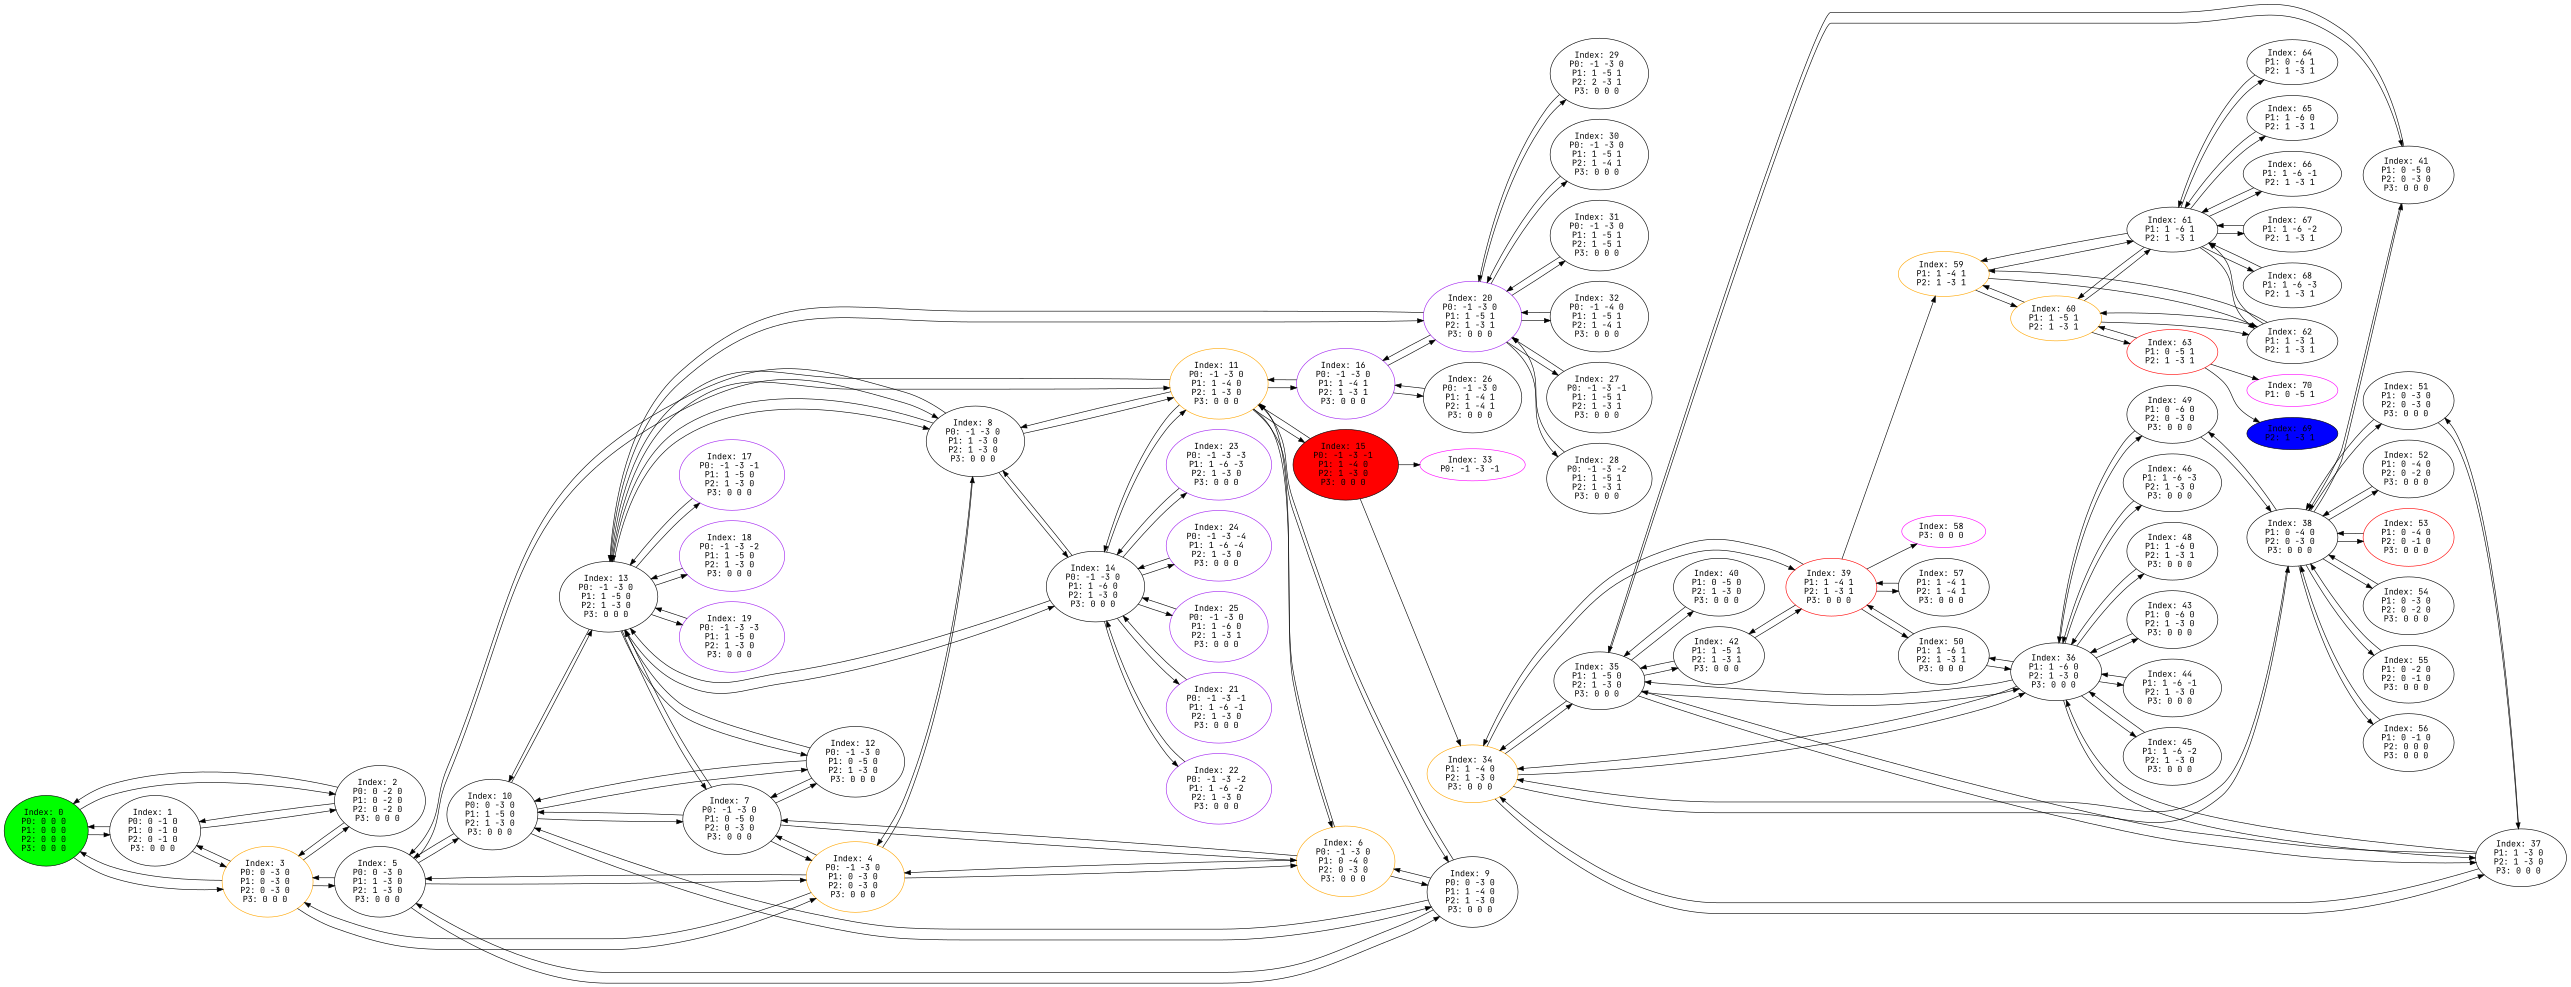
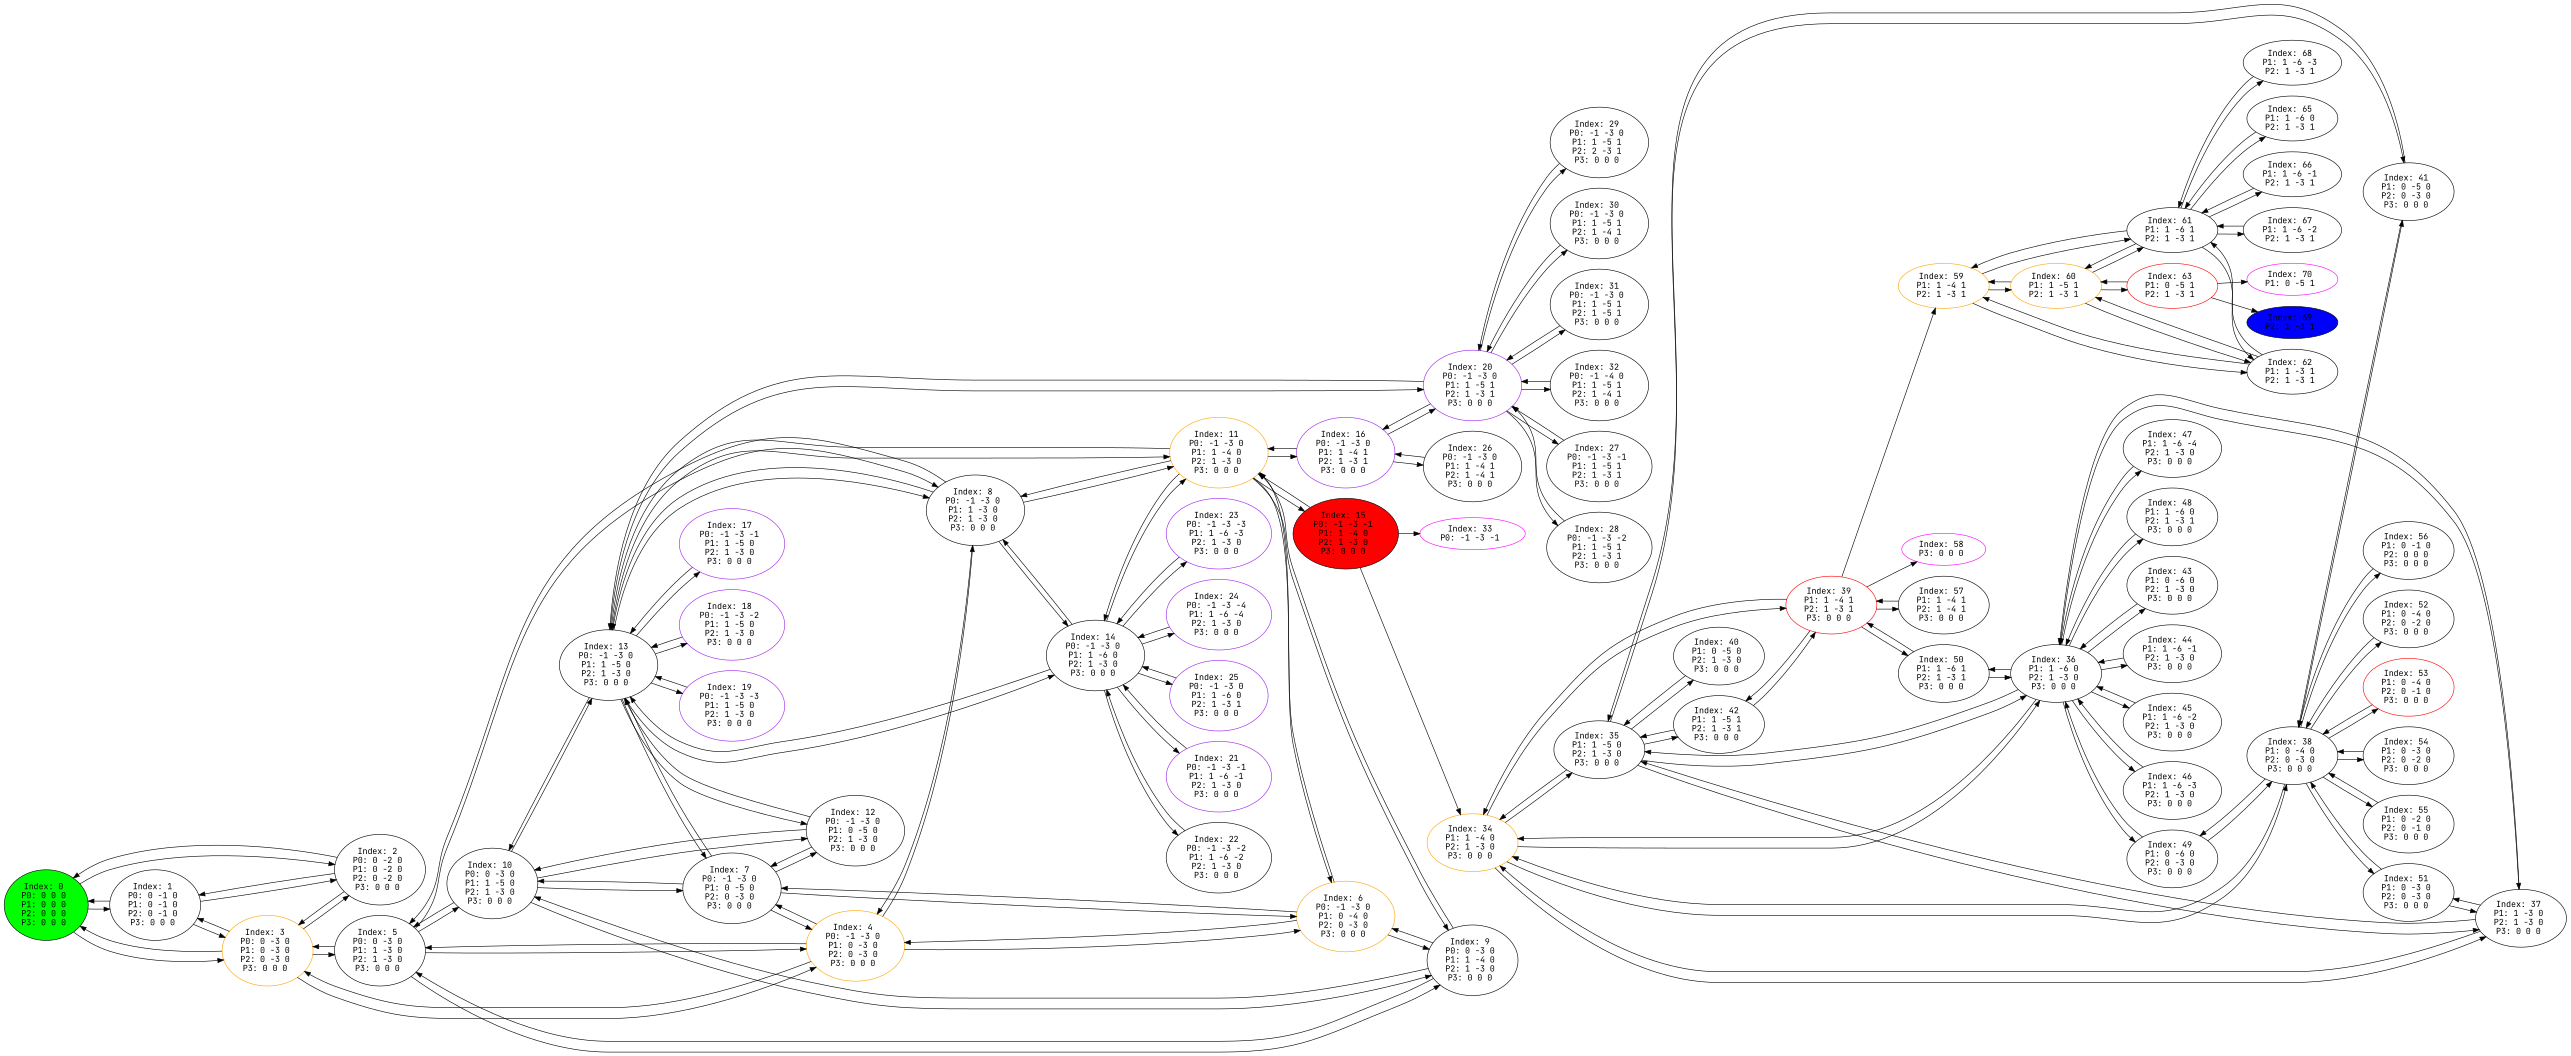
(2292, 62) -> none
none -> (2172, 449)
(1219, 789) -> (1219, 858)
